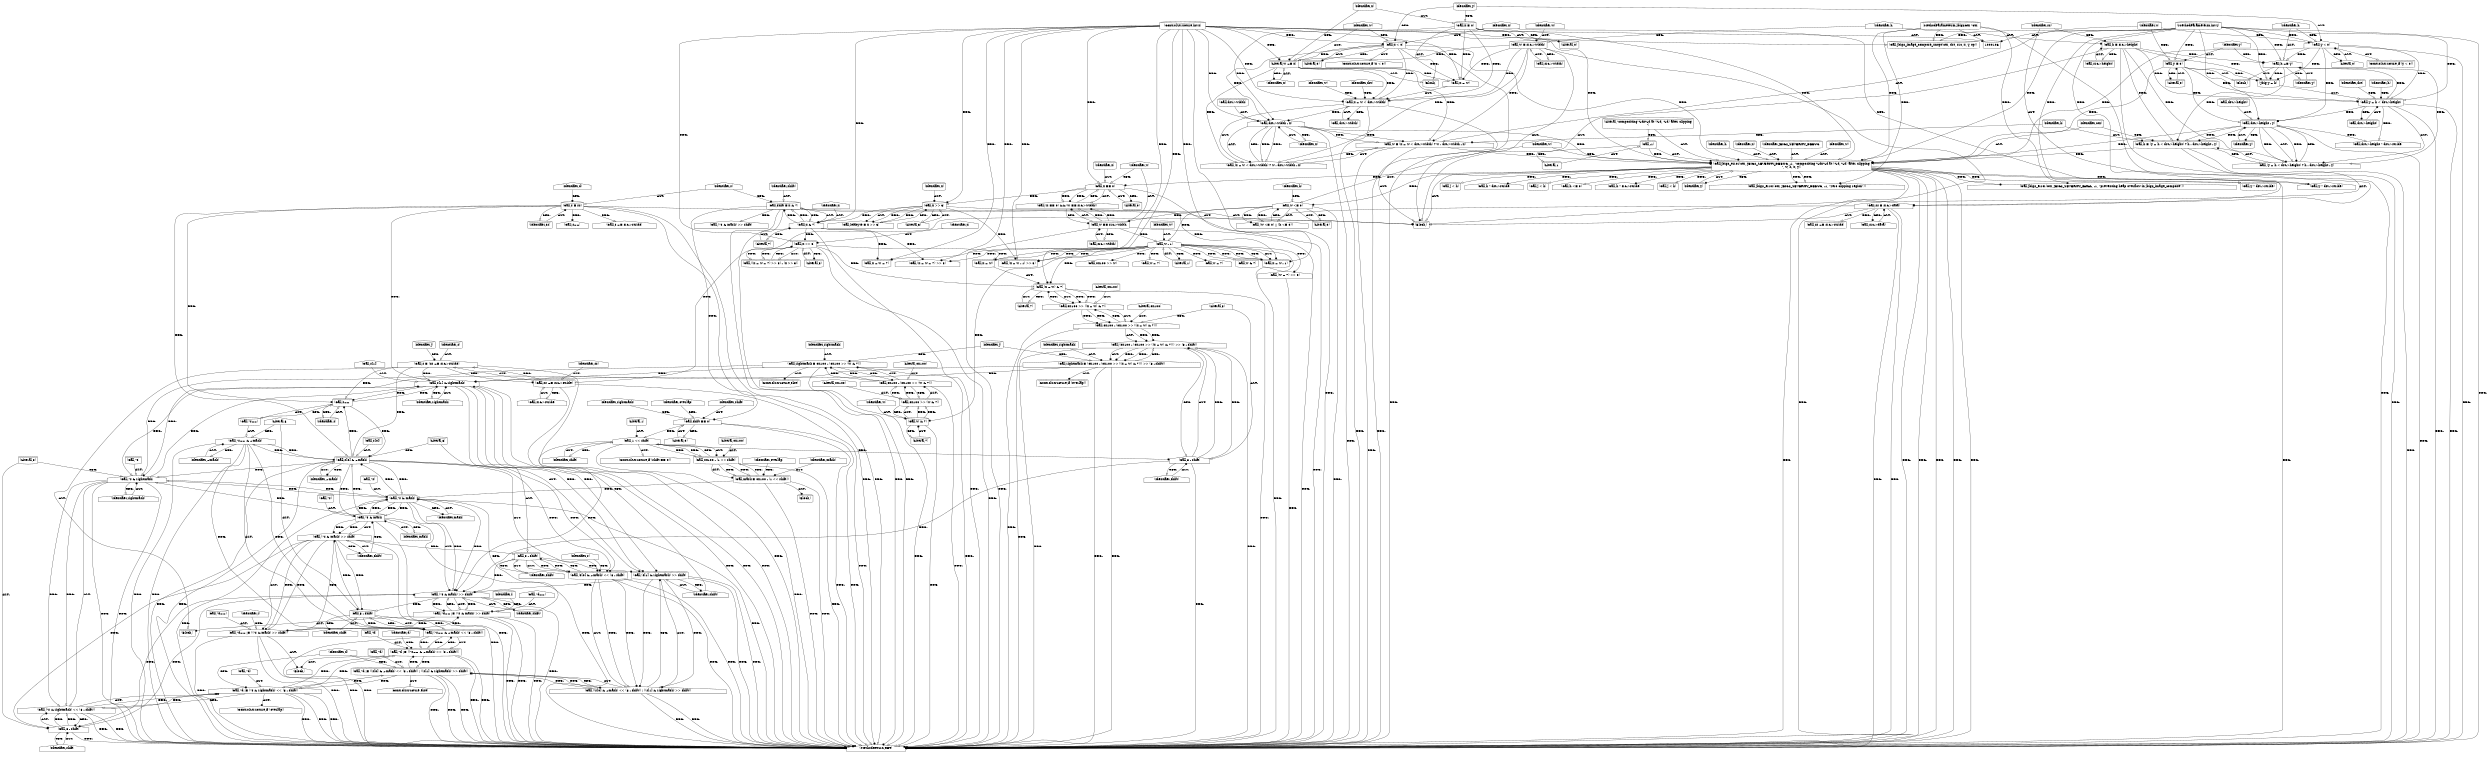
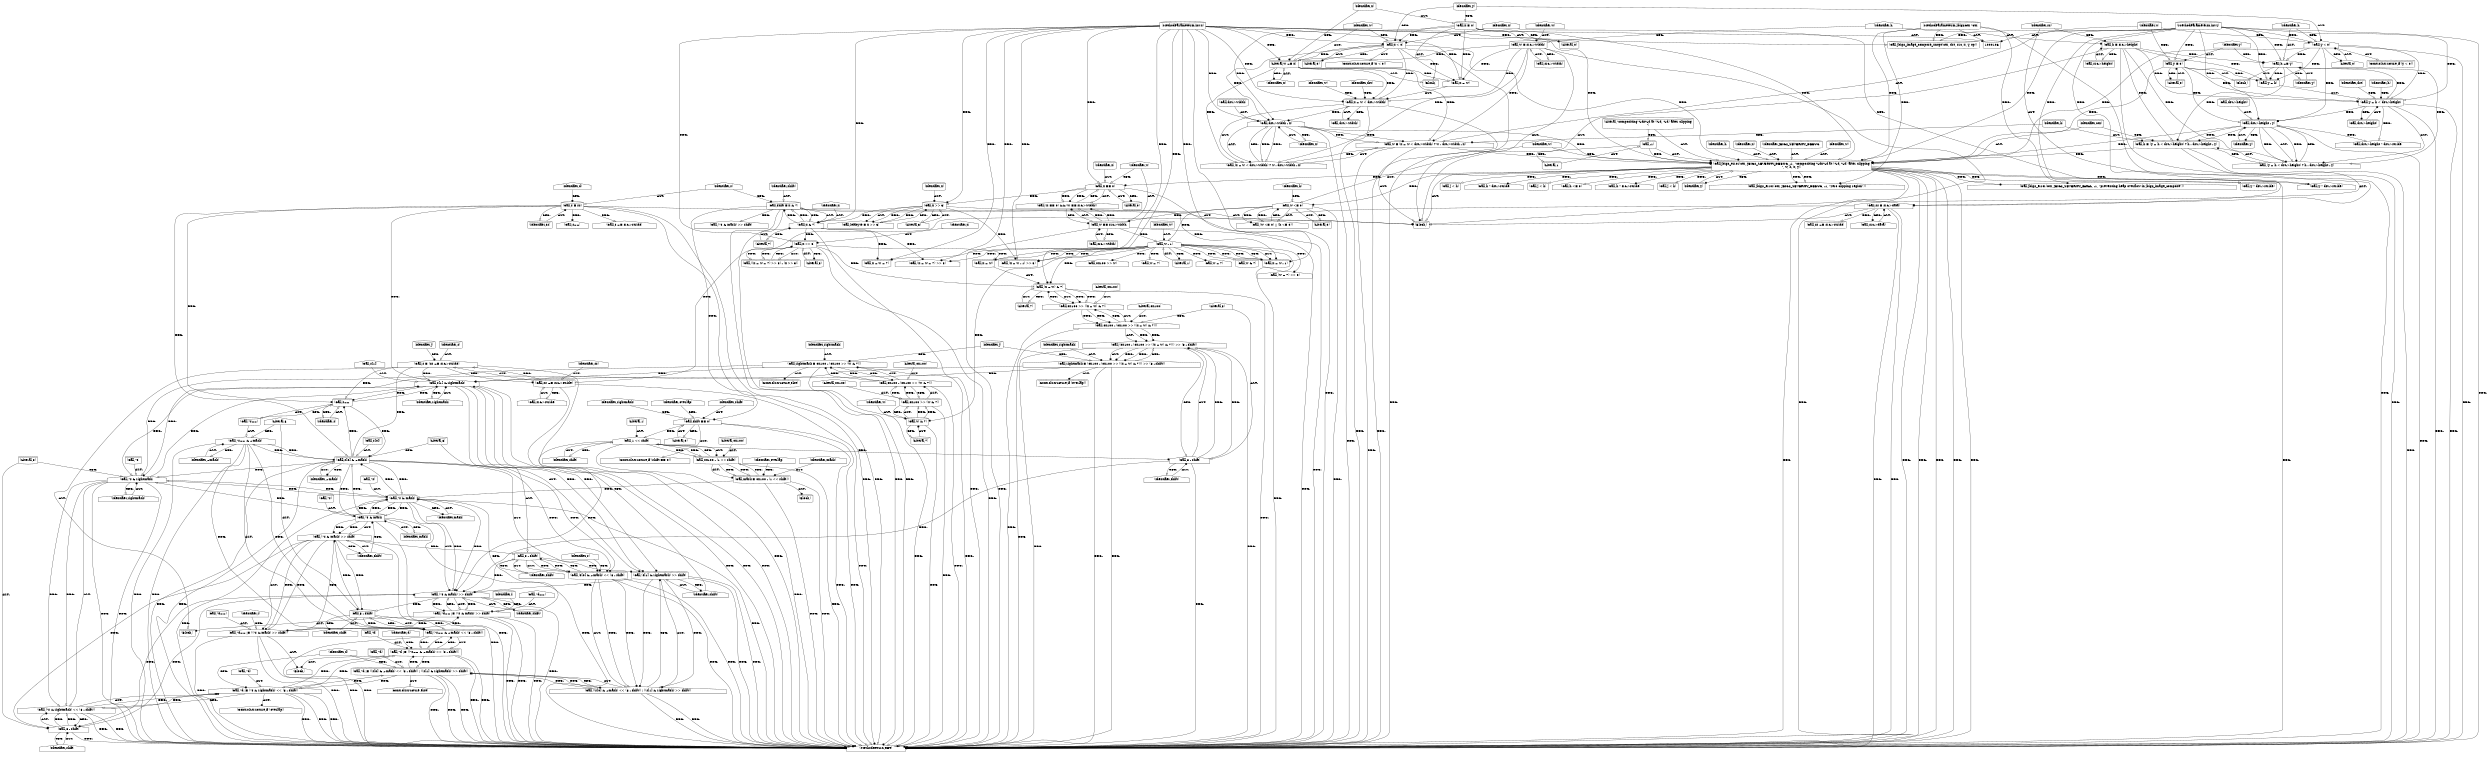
(1183, 26) -> (1183, 26)
(2268, 83) -> (2268, 83)
(1470, 91) -> (1426, 29)
(640, 449) -> (689, 448)
(1289, 698) -> (943, 589)
